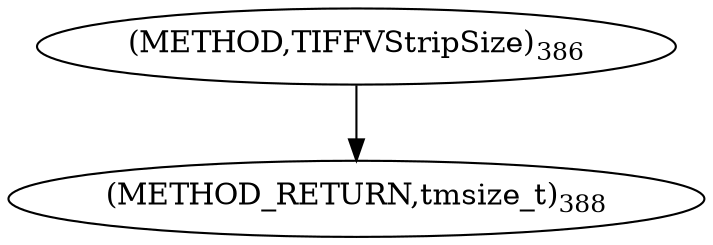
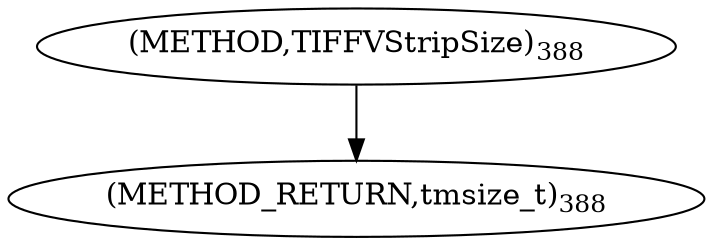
(561, 43) -> (561, 43)
